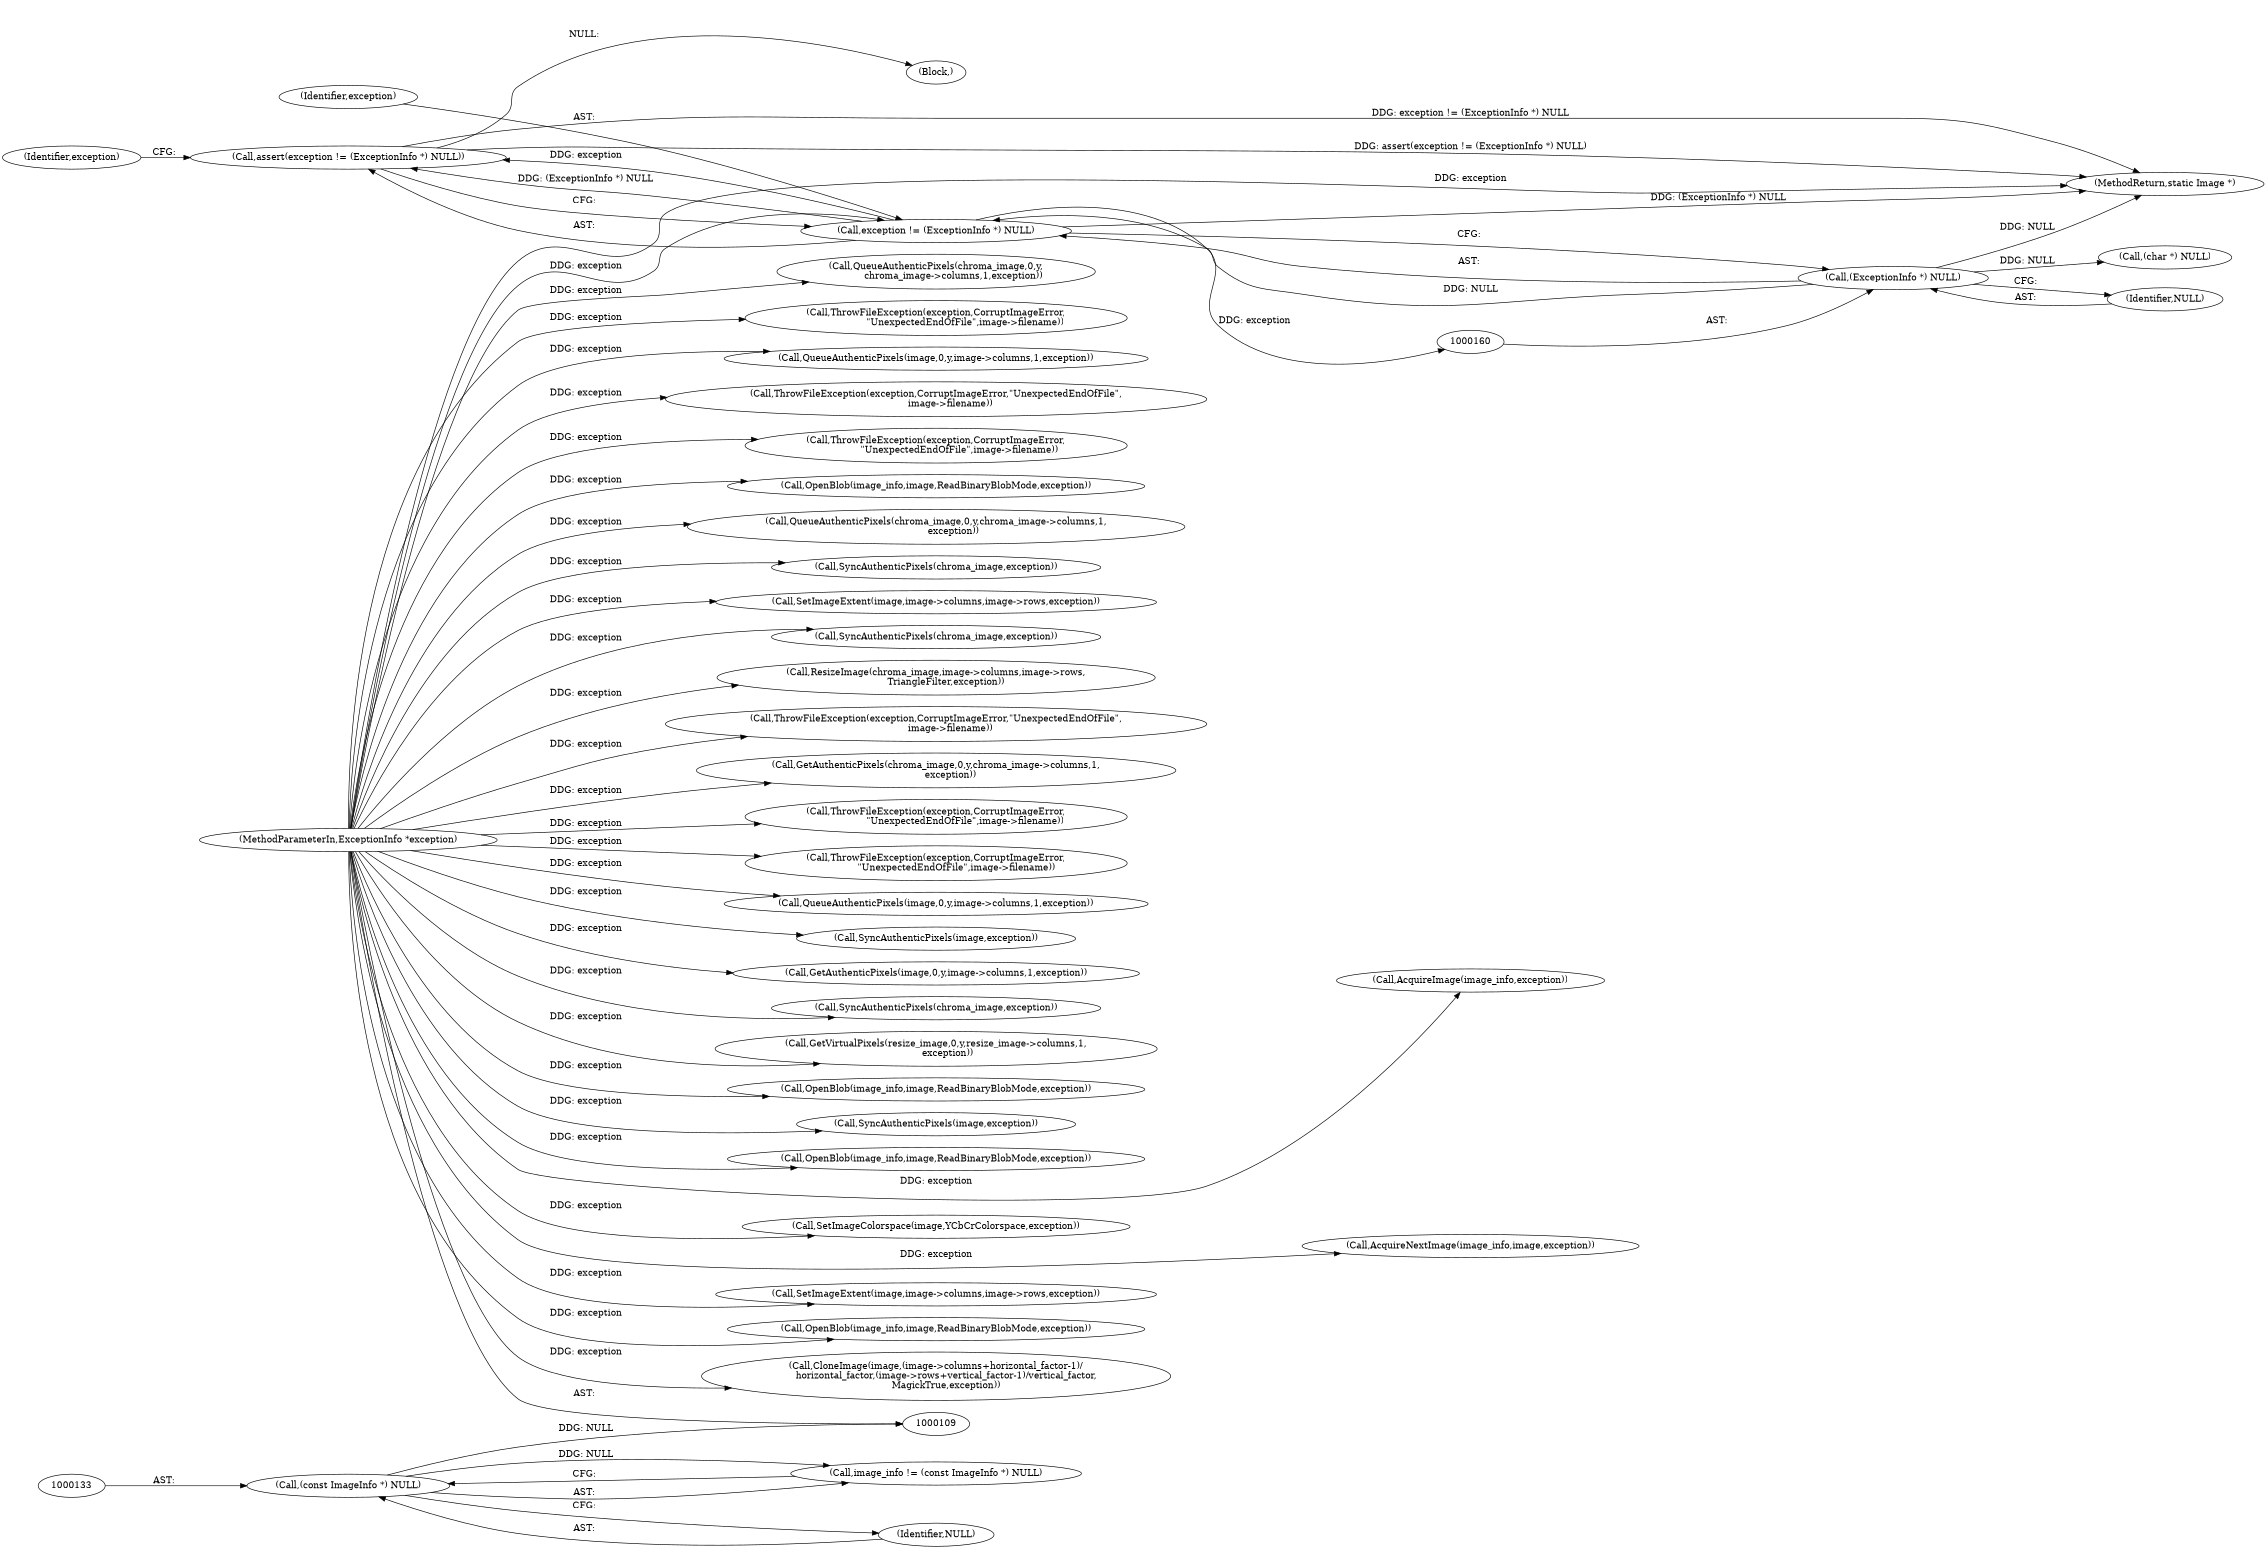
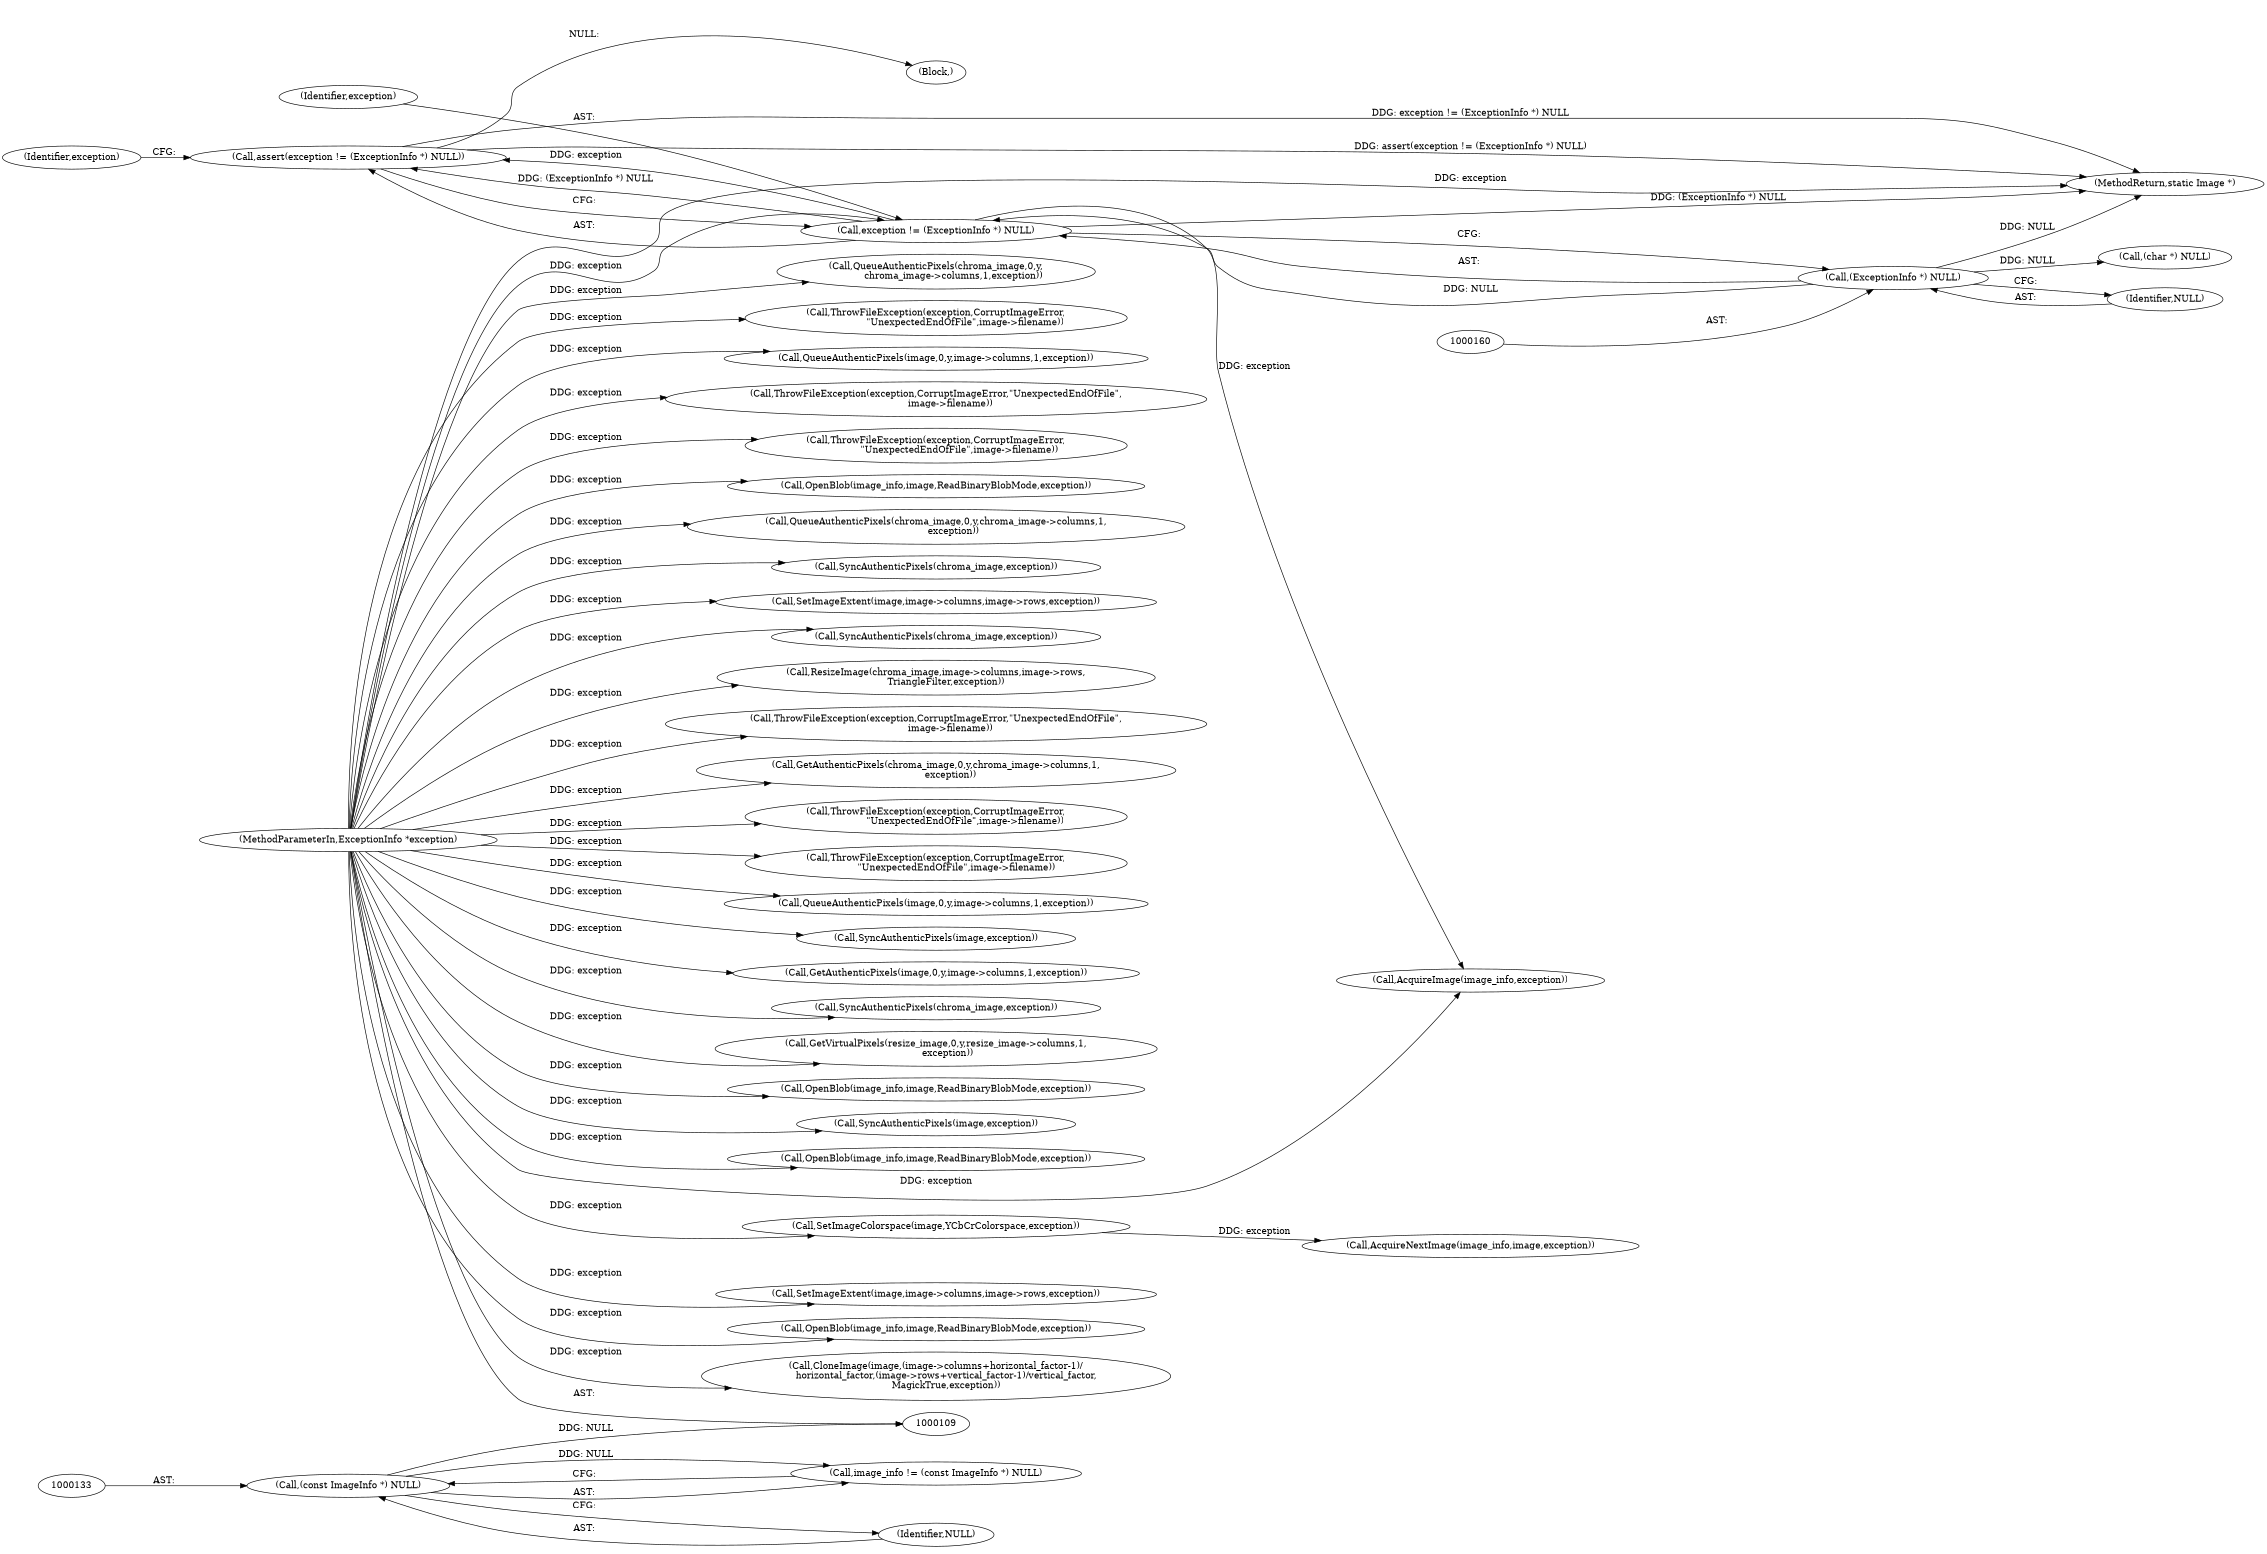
(1214, 282) -> (1257, 502)
(708, 1267) -> (1208, 1237)
